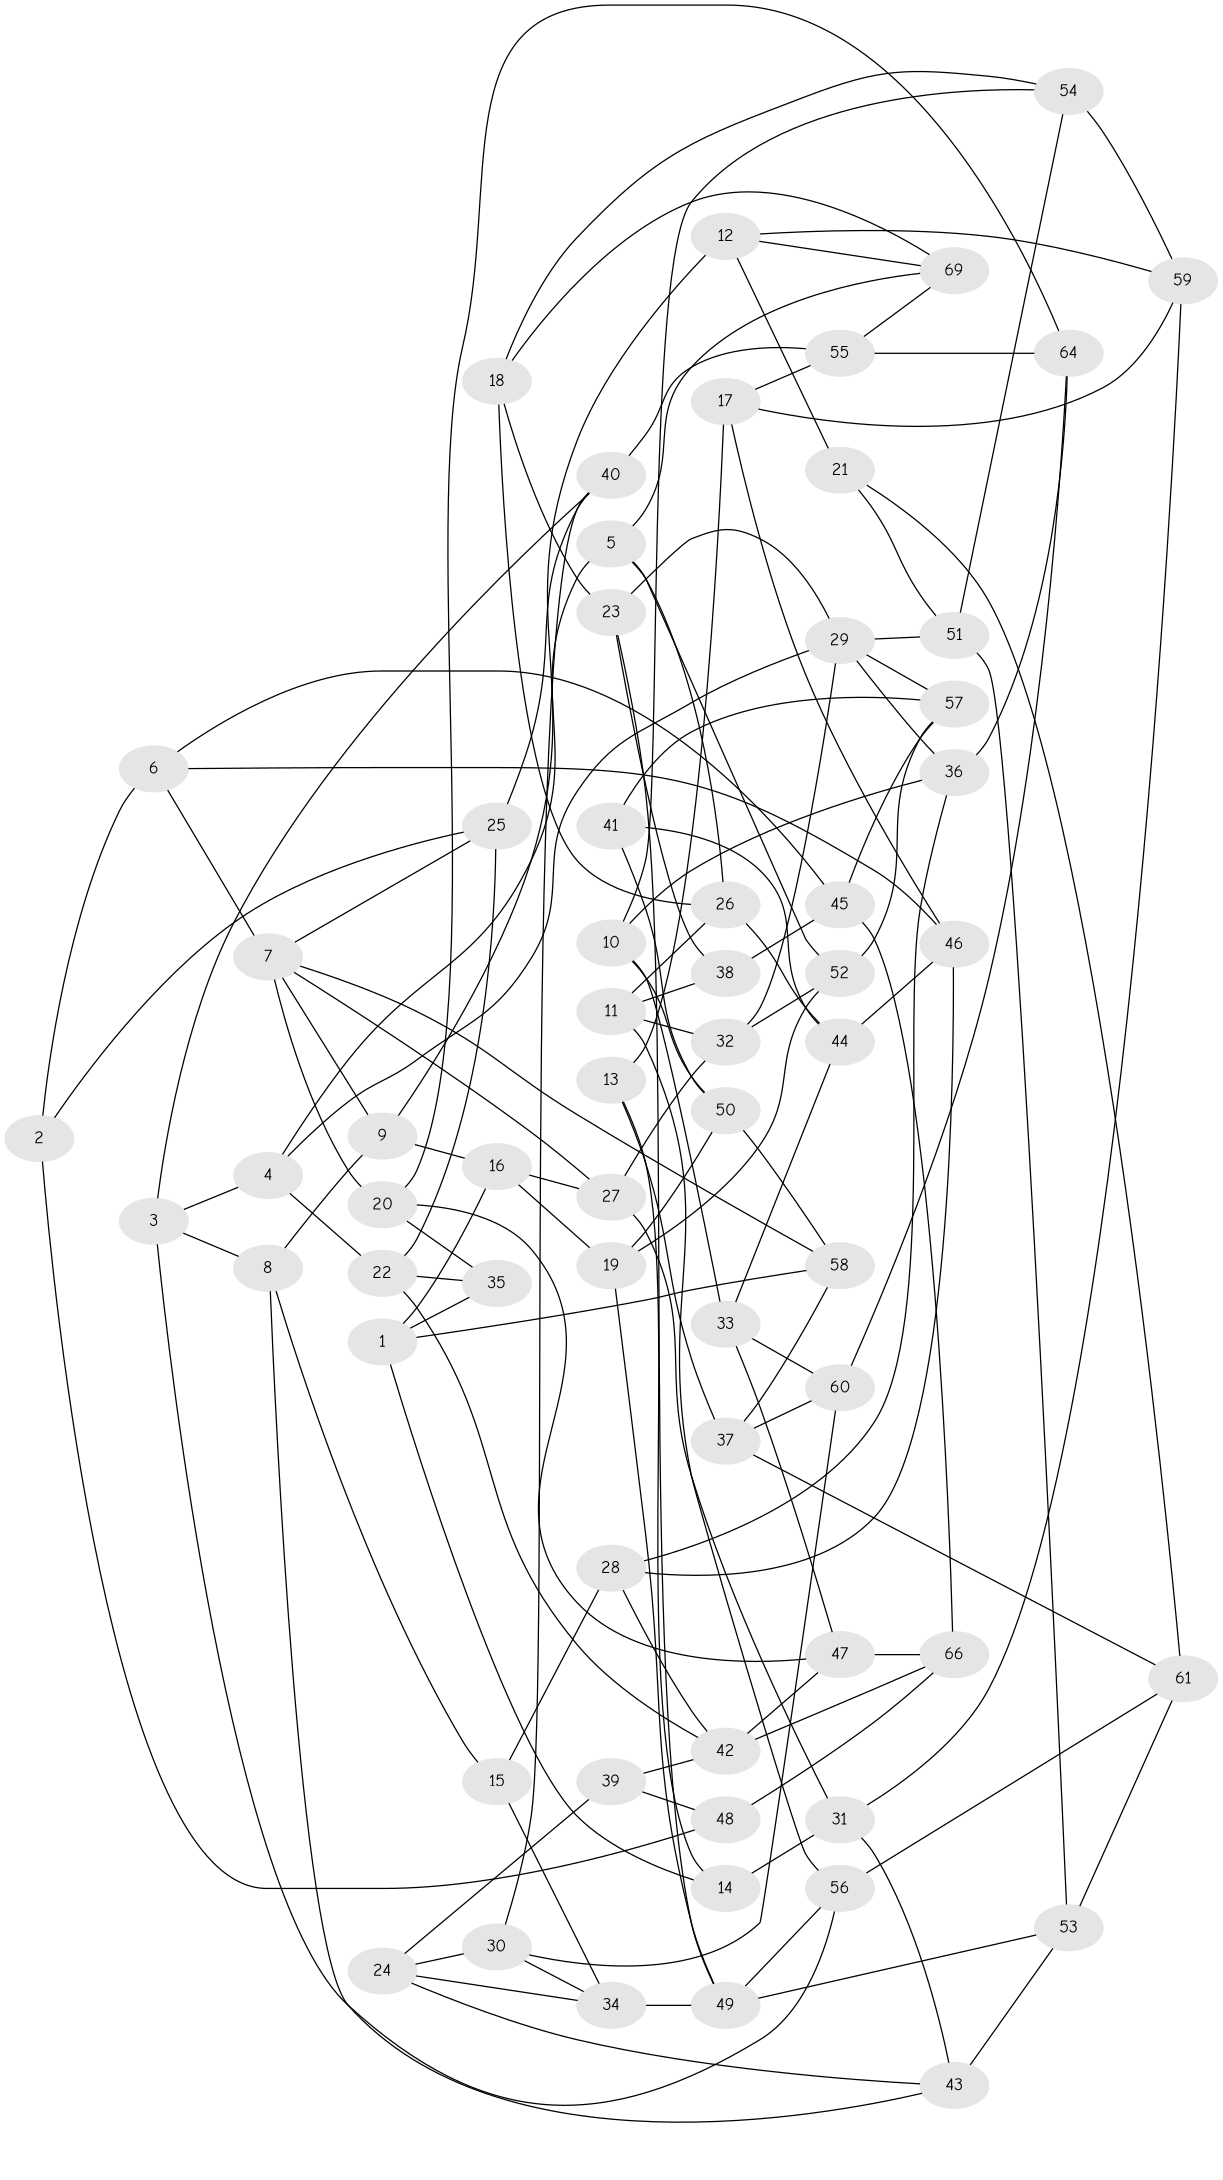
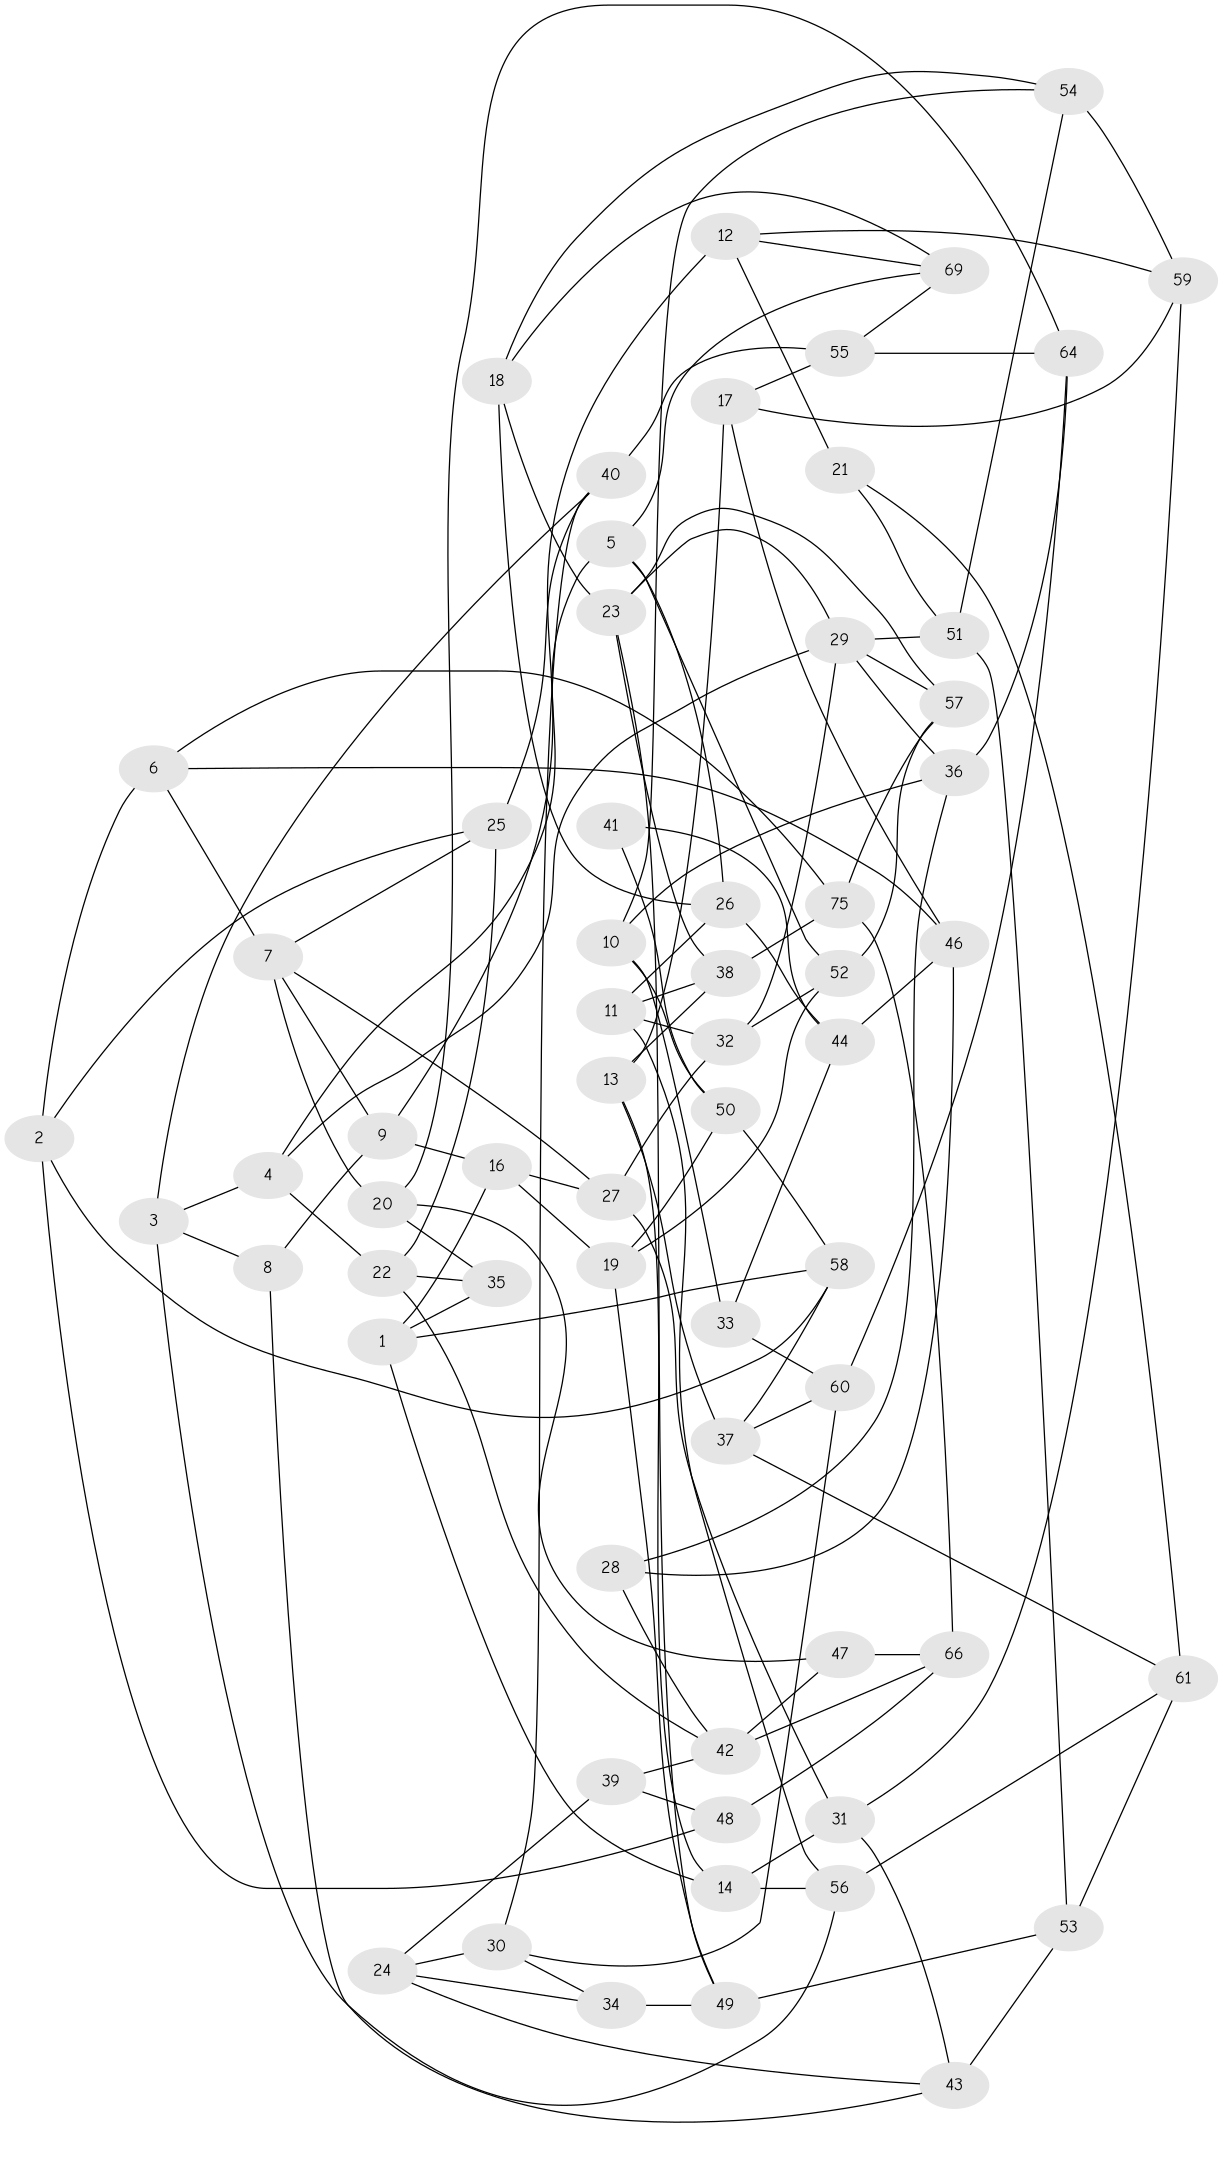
(754, 709) -> (795, 532)
(840, 905) -> (840, 905)
none -> (678, 1018)
(559, 1103) -> (418, 1397)
(788, 1488) -> none
(497, 1782) -> none
(783, 1947) -> (783, 1888)
